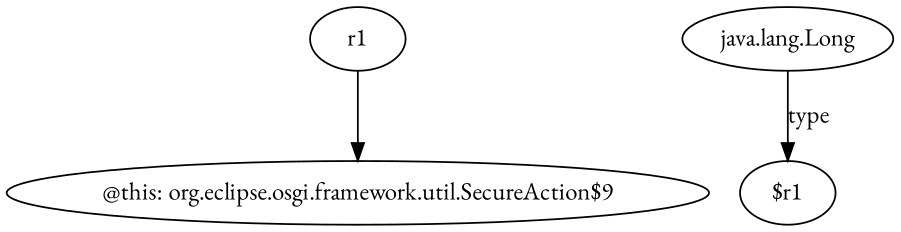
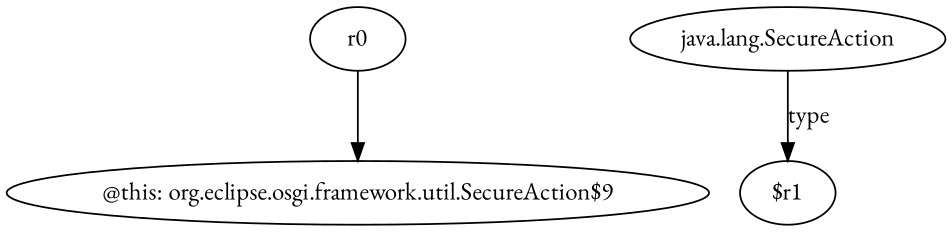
(358, 39) -> (358, 39)
(788, 39) -> (788, 39)
